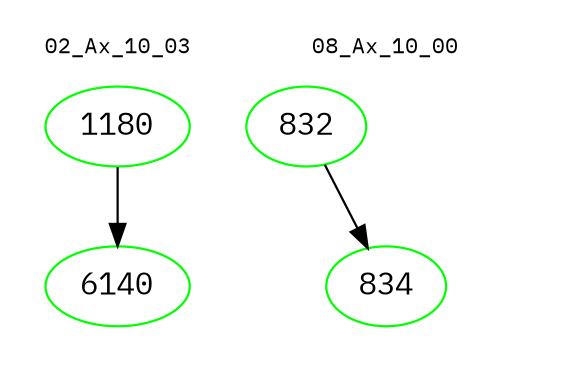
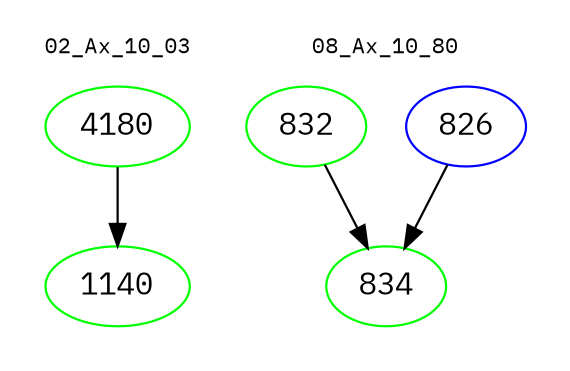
(386, 48) -> (386, 48)
(118, 127) -> (118, 127)
none -> (466, 127)
(118, 286) -> (118, 286)
